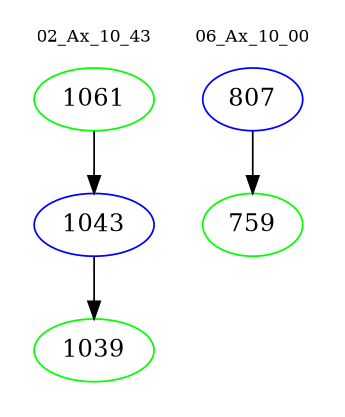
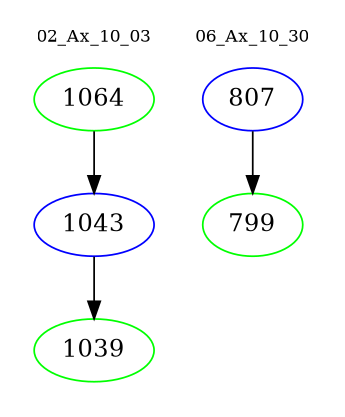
(94, 37) -> (94, 37)
(253, 37) -> (253, 37)
(94, 99) -> (94, 99)
(253, 225) -> (253, 225)
